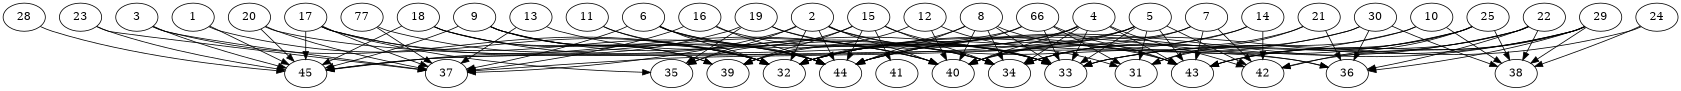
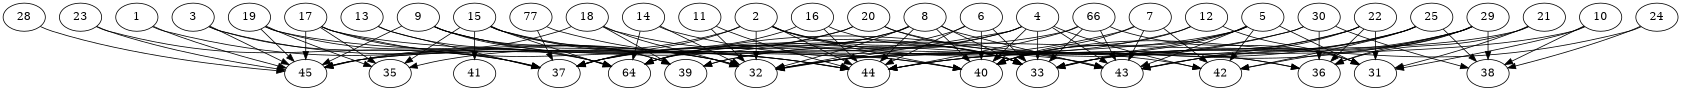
(1532, 42) -> (1375, 42)
none -> (989, 49)
(552, 50) -> (747, 49)
(1009, 74) -> (629, 74)
